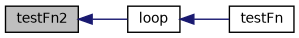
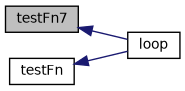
(42, 19) -> (42, 19)
(212, 19) -> (108, 56)
